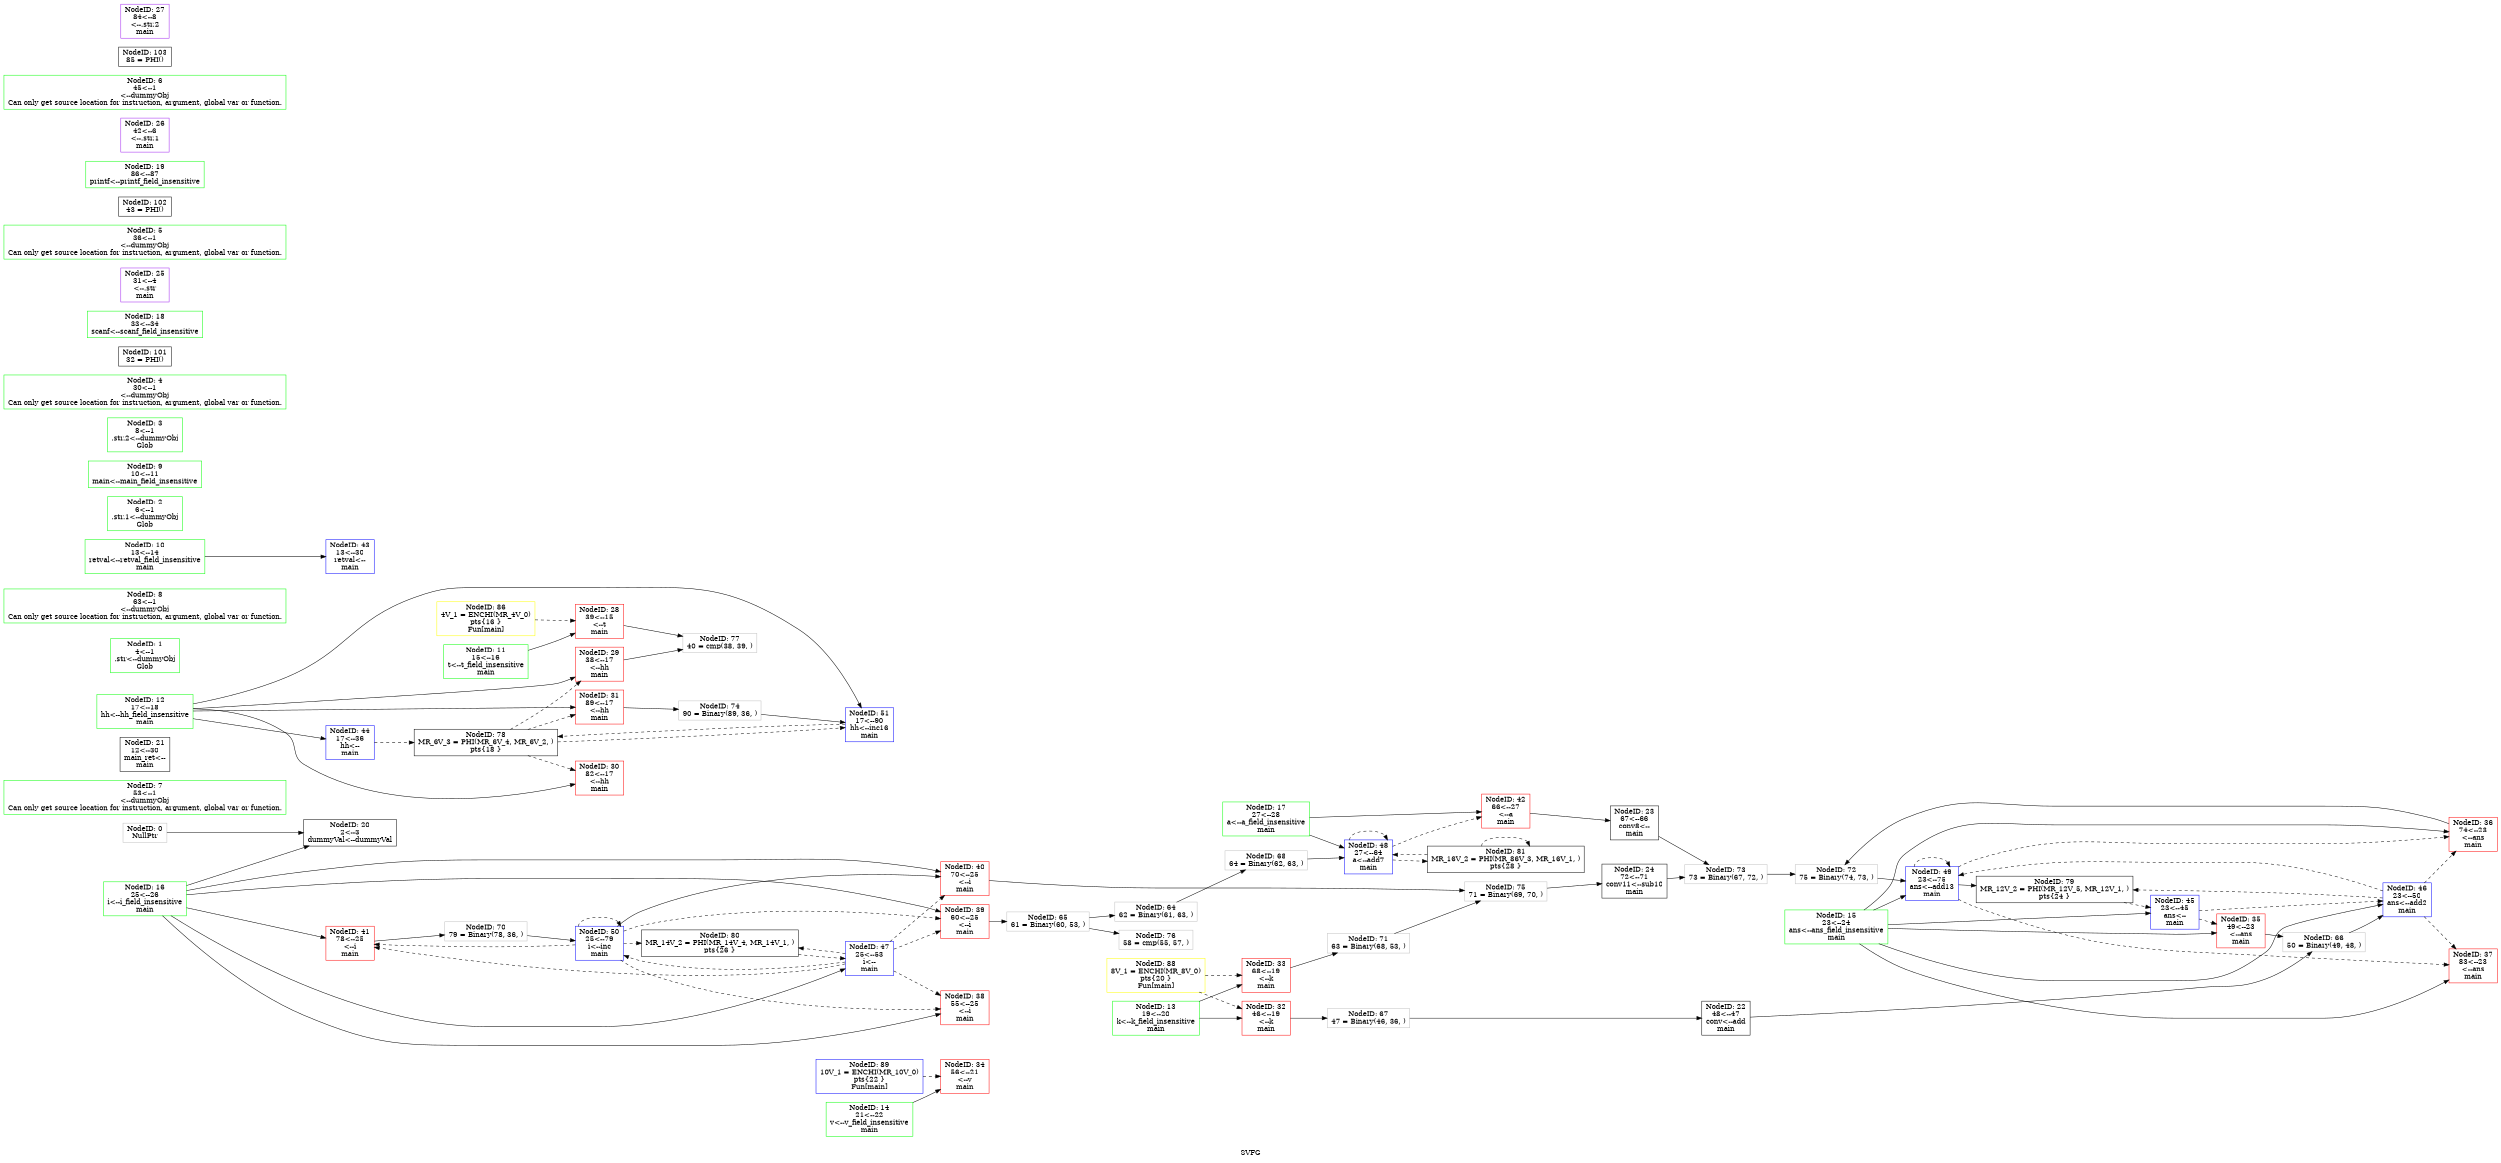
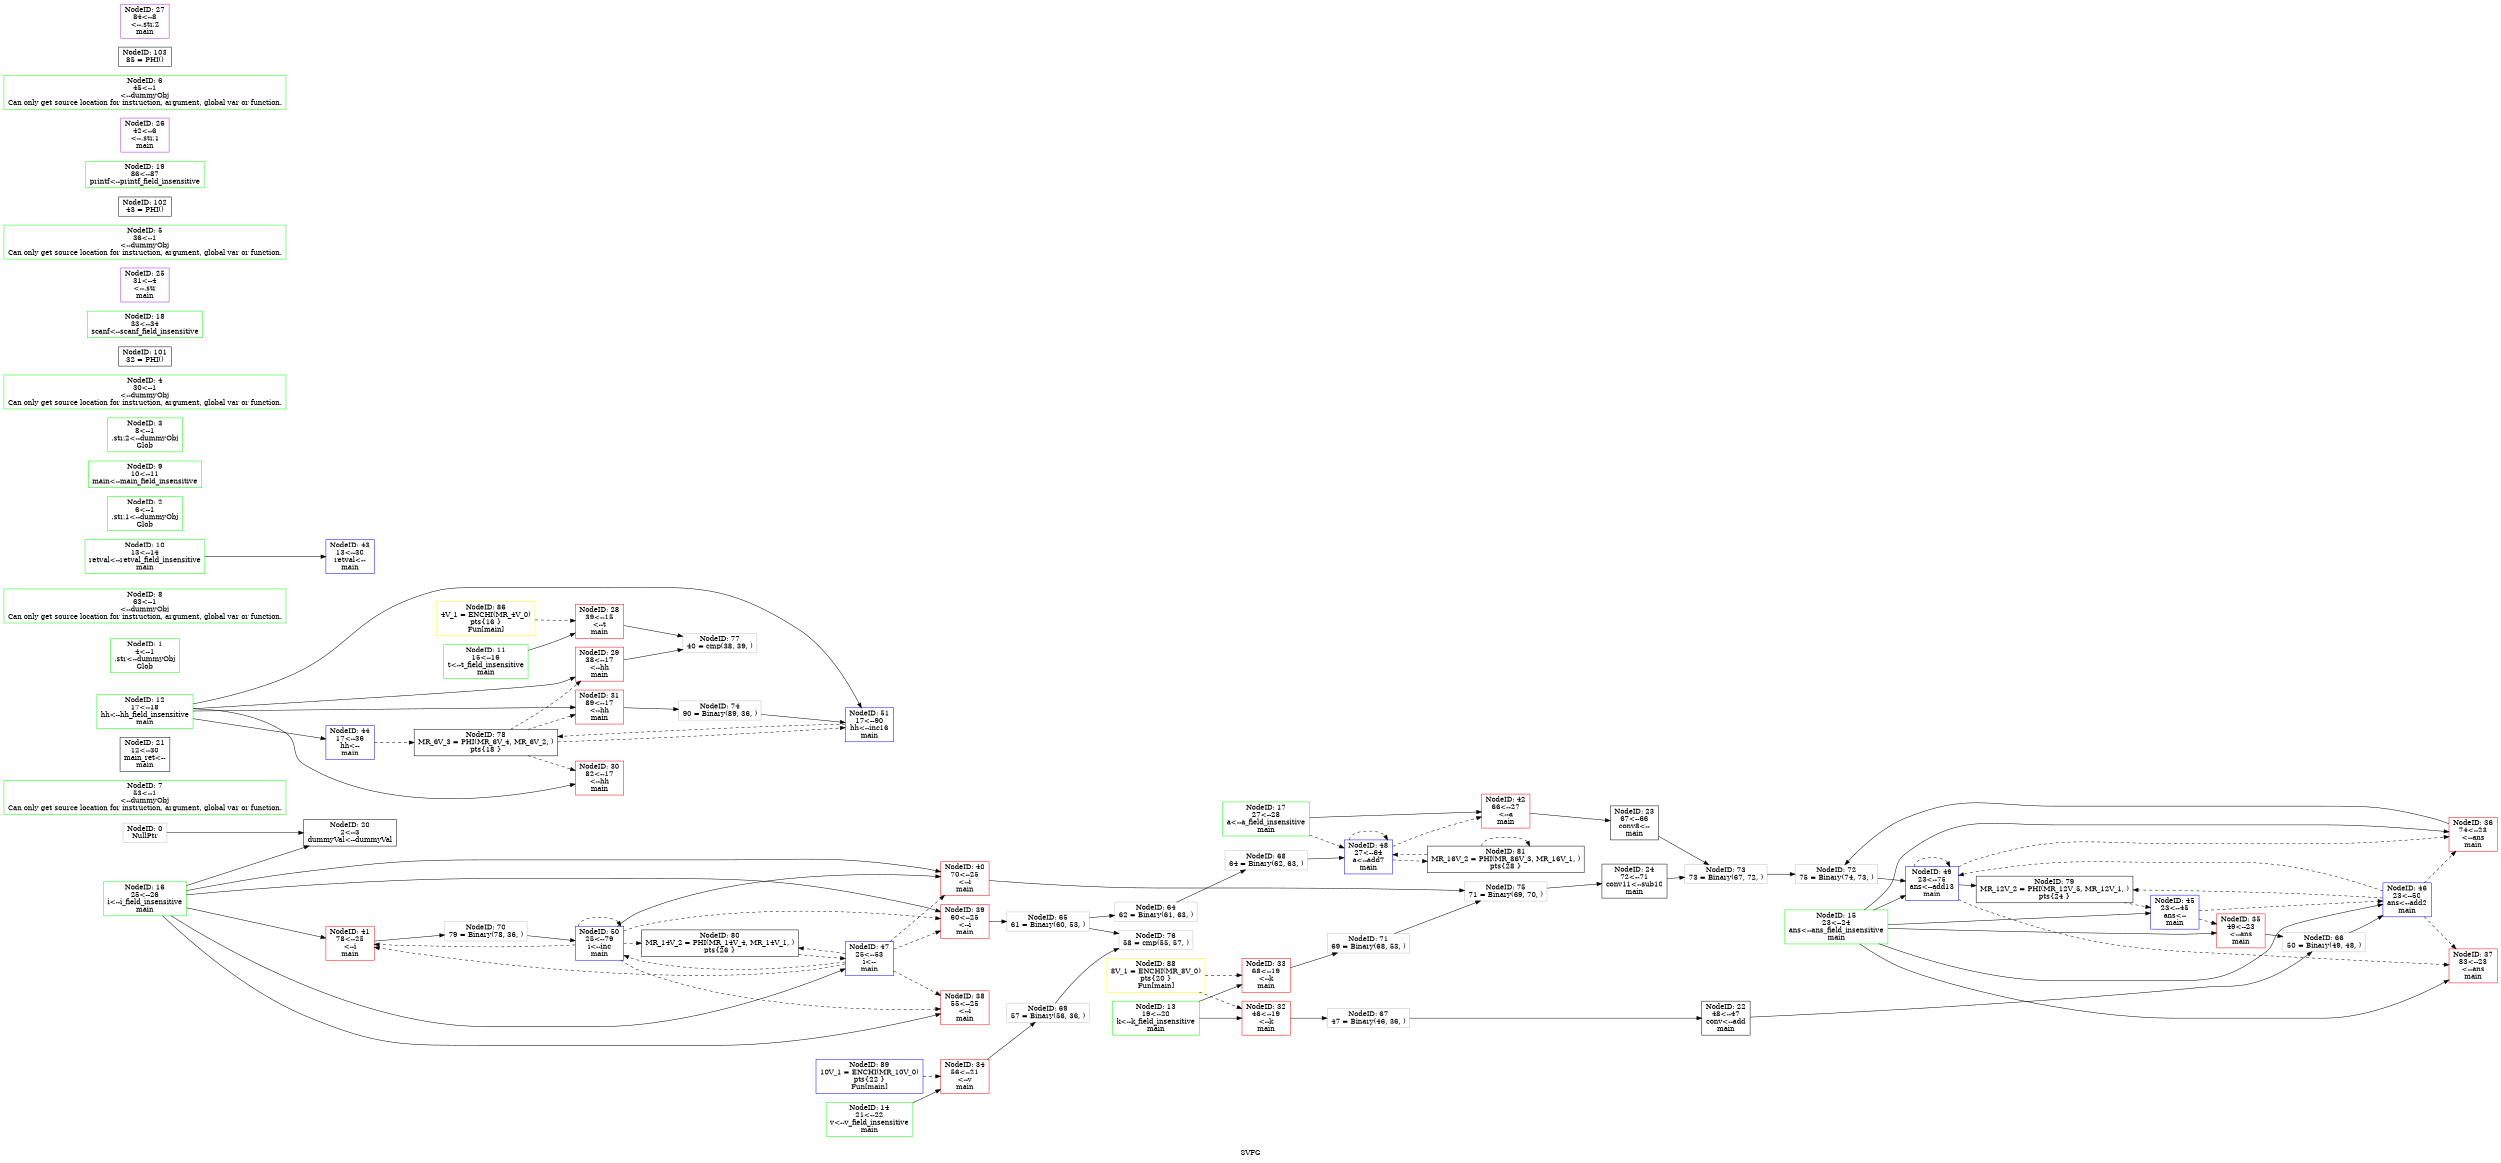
(1325, 841) -> (1325, 841)
(1368, 947) -> (1368, 947)
none -> (1048, 1013)
